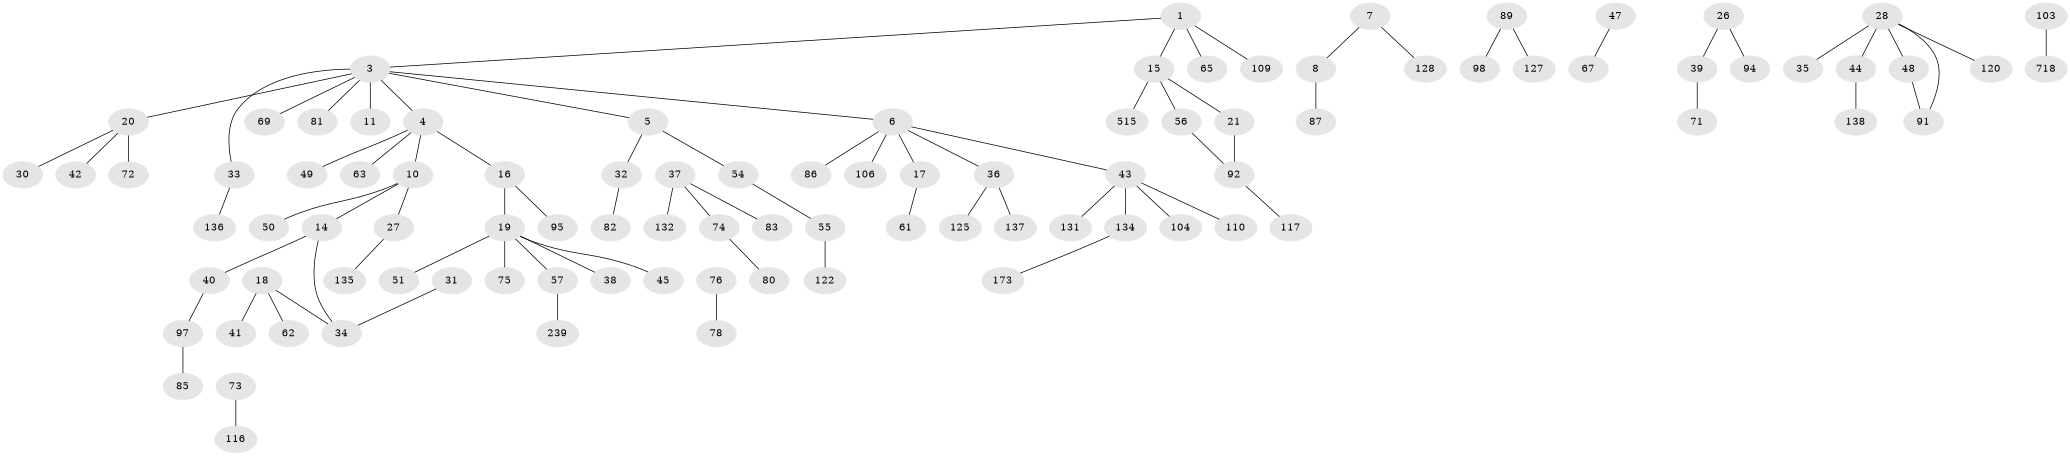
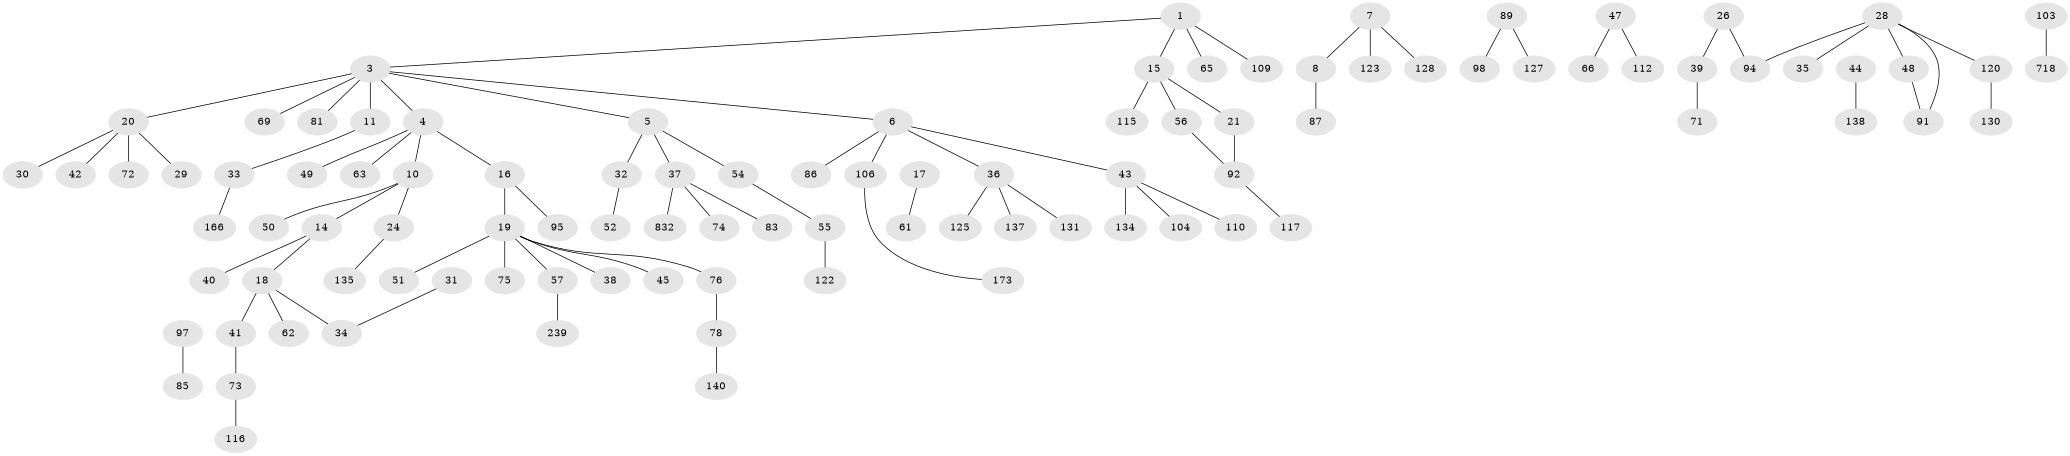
(1869, 43) -> (1815, 41)
none -> (1370, 69)
(1588, 69) -> (1588, 69)
none -> (1643, 69)
(264, 87) -> (304, 151)
(1127, 122) -> (1127, 122)
none -> (1991, 122)
none -> (662, 148)
(906, 148) -> none
none -> (181, 175)
(1098, 201) -> (1032, 201)
(215, 228) -> (215, 228)
(394, 228) -> (394, 228)
(611, 228) -> (611, 228)
(665, 228) -> (665, 228)
none -> (611, 254)
(1065, 255) -> (901, 258)
(769, 281) -> none
(315, 283) -> (292, 254)
(196, 307) -> none
none -> (236, 360)
none -> (716, 386)
